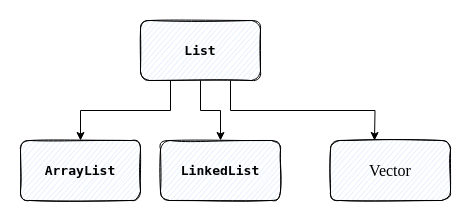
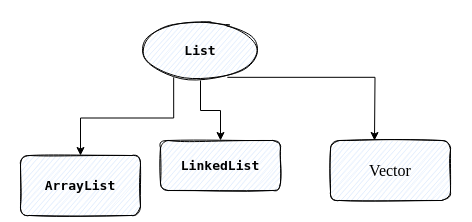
(201, 51) -> (201, 51)
(81, 171) -> (81, 186)
(221, 171) -> (221, 166)
